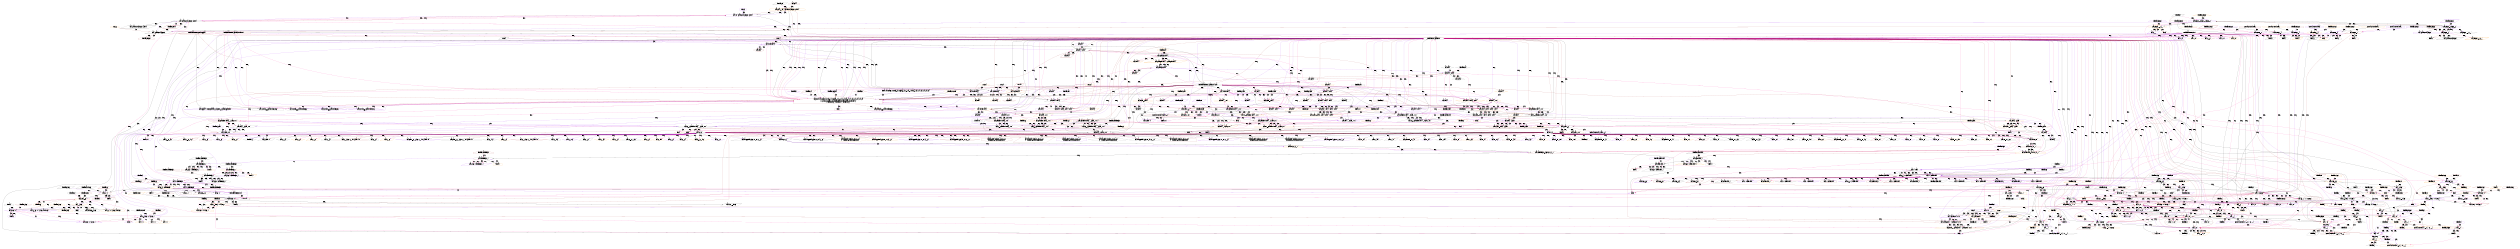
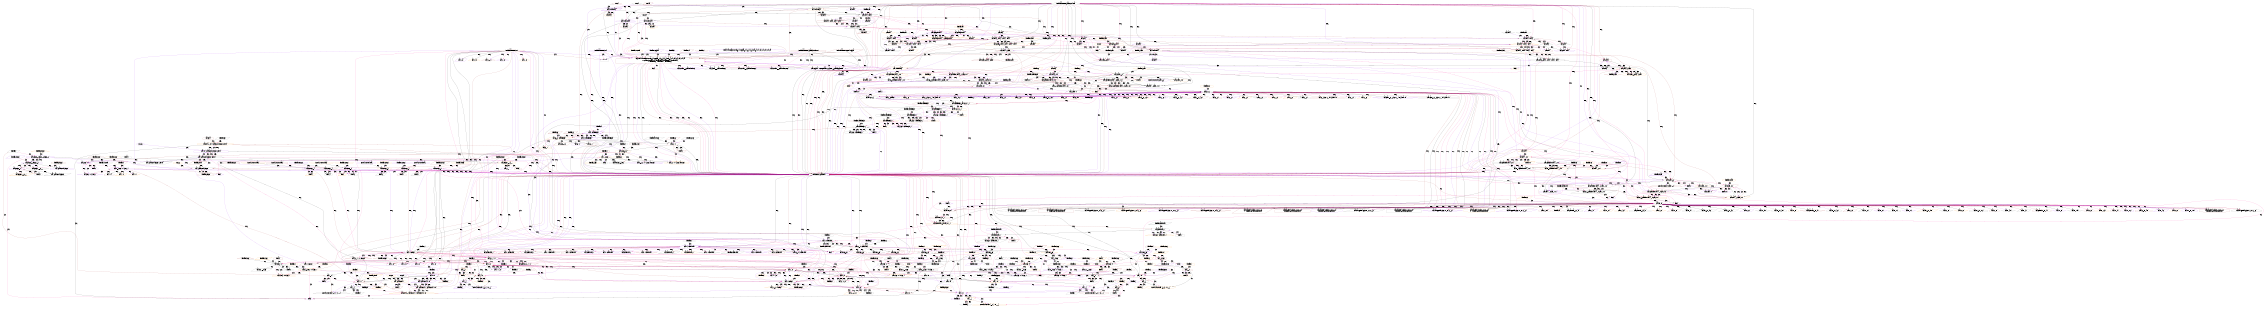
none -> (915, 6)
(1098, 39) -> (590, 172)
none -> (1116, 77)
(1266, 84) -> (1338, 4)
(985, 85) -> none
(298, 109) -> (718, 69)
(330, 109) -> none
(883, 109) -> (747, 69)
(1377, 119) -> (1604, 200)
(1504, 124) -> none
(490, 140) -> (890, 98)
(1545, 153) -> (961, 104)
(1914, 170) -> (827, 241)
(214, 192) -> (603, 102)
none -> (1581, 201)
none -> (513, 259)
